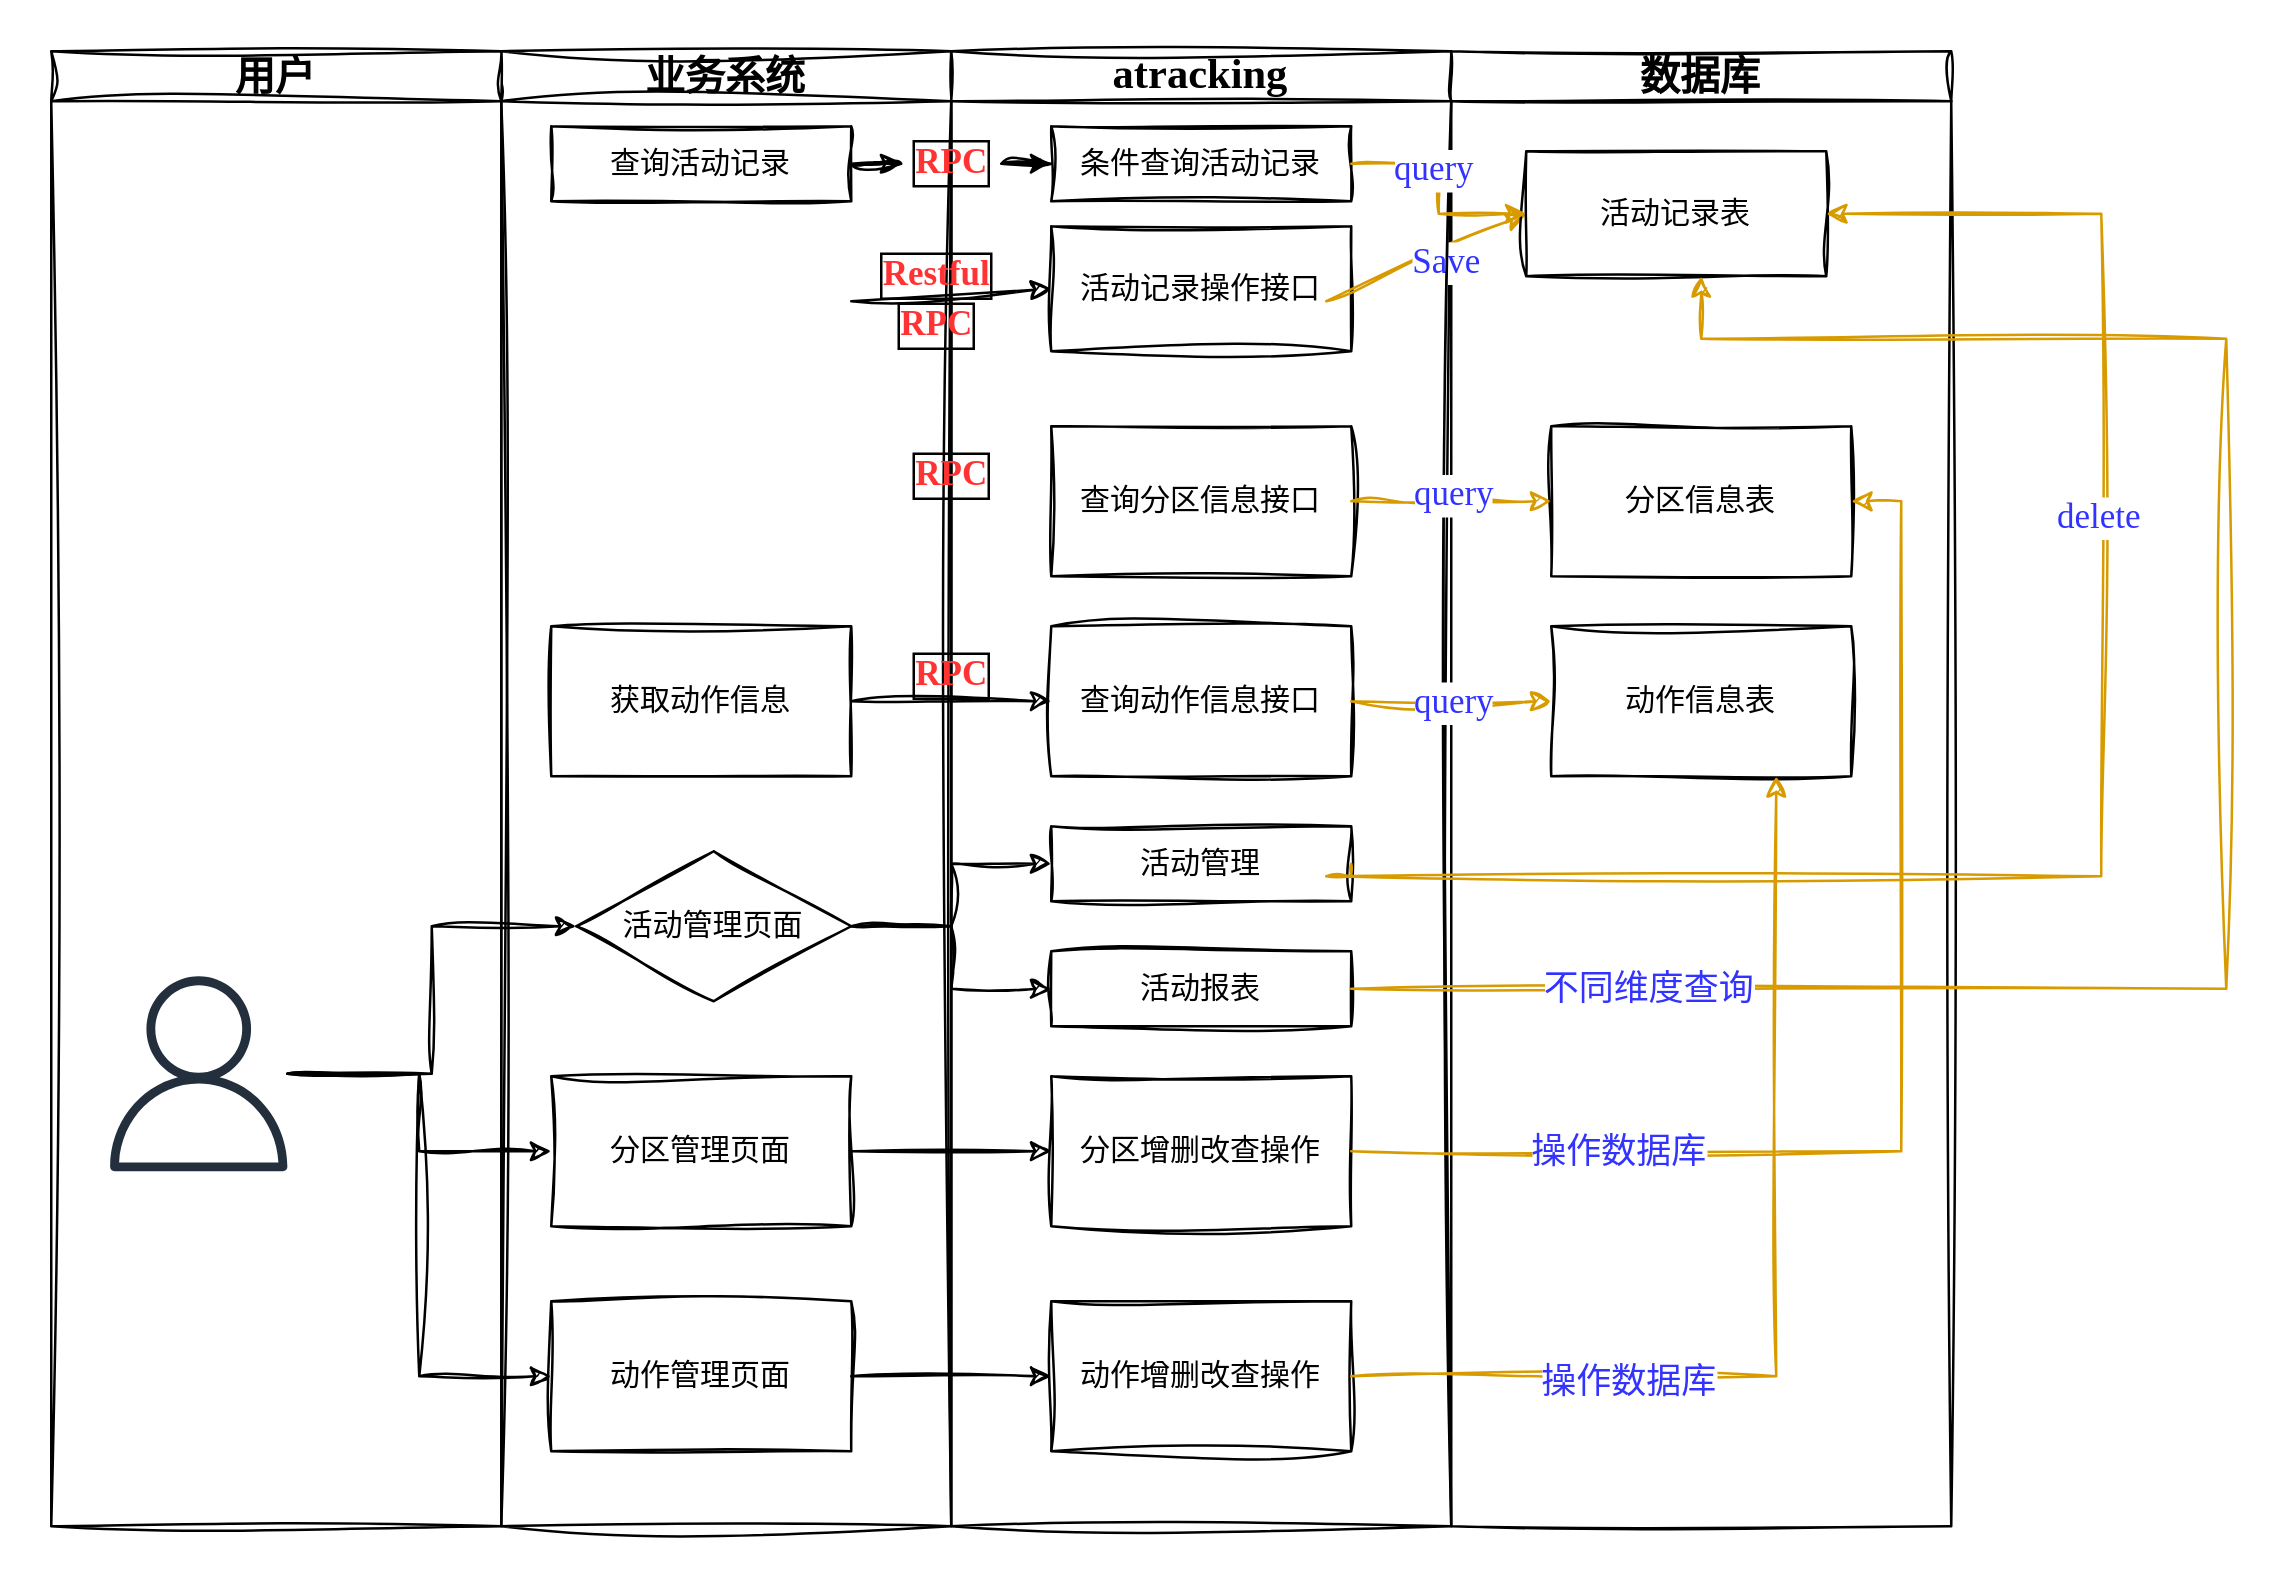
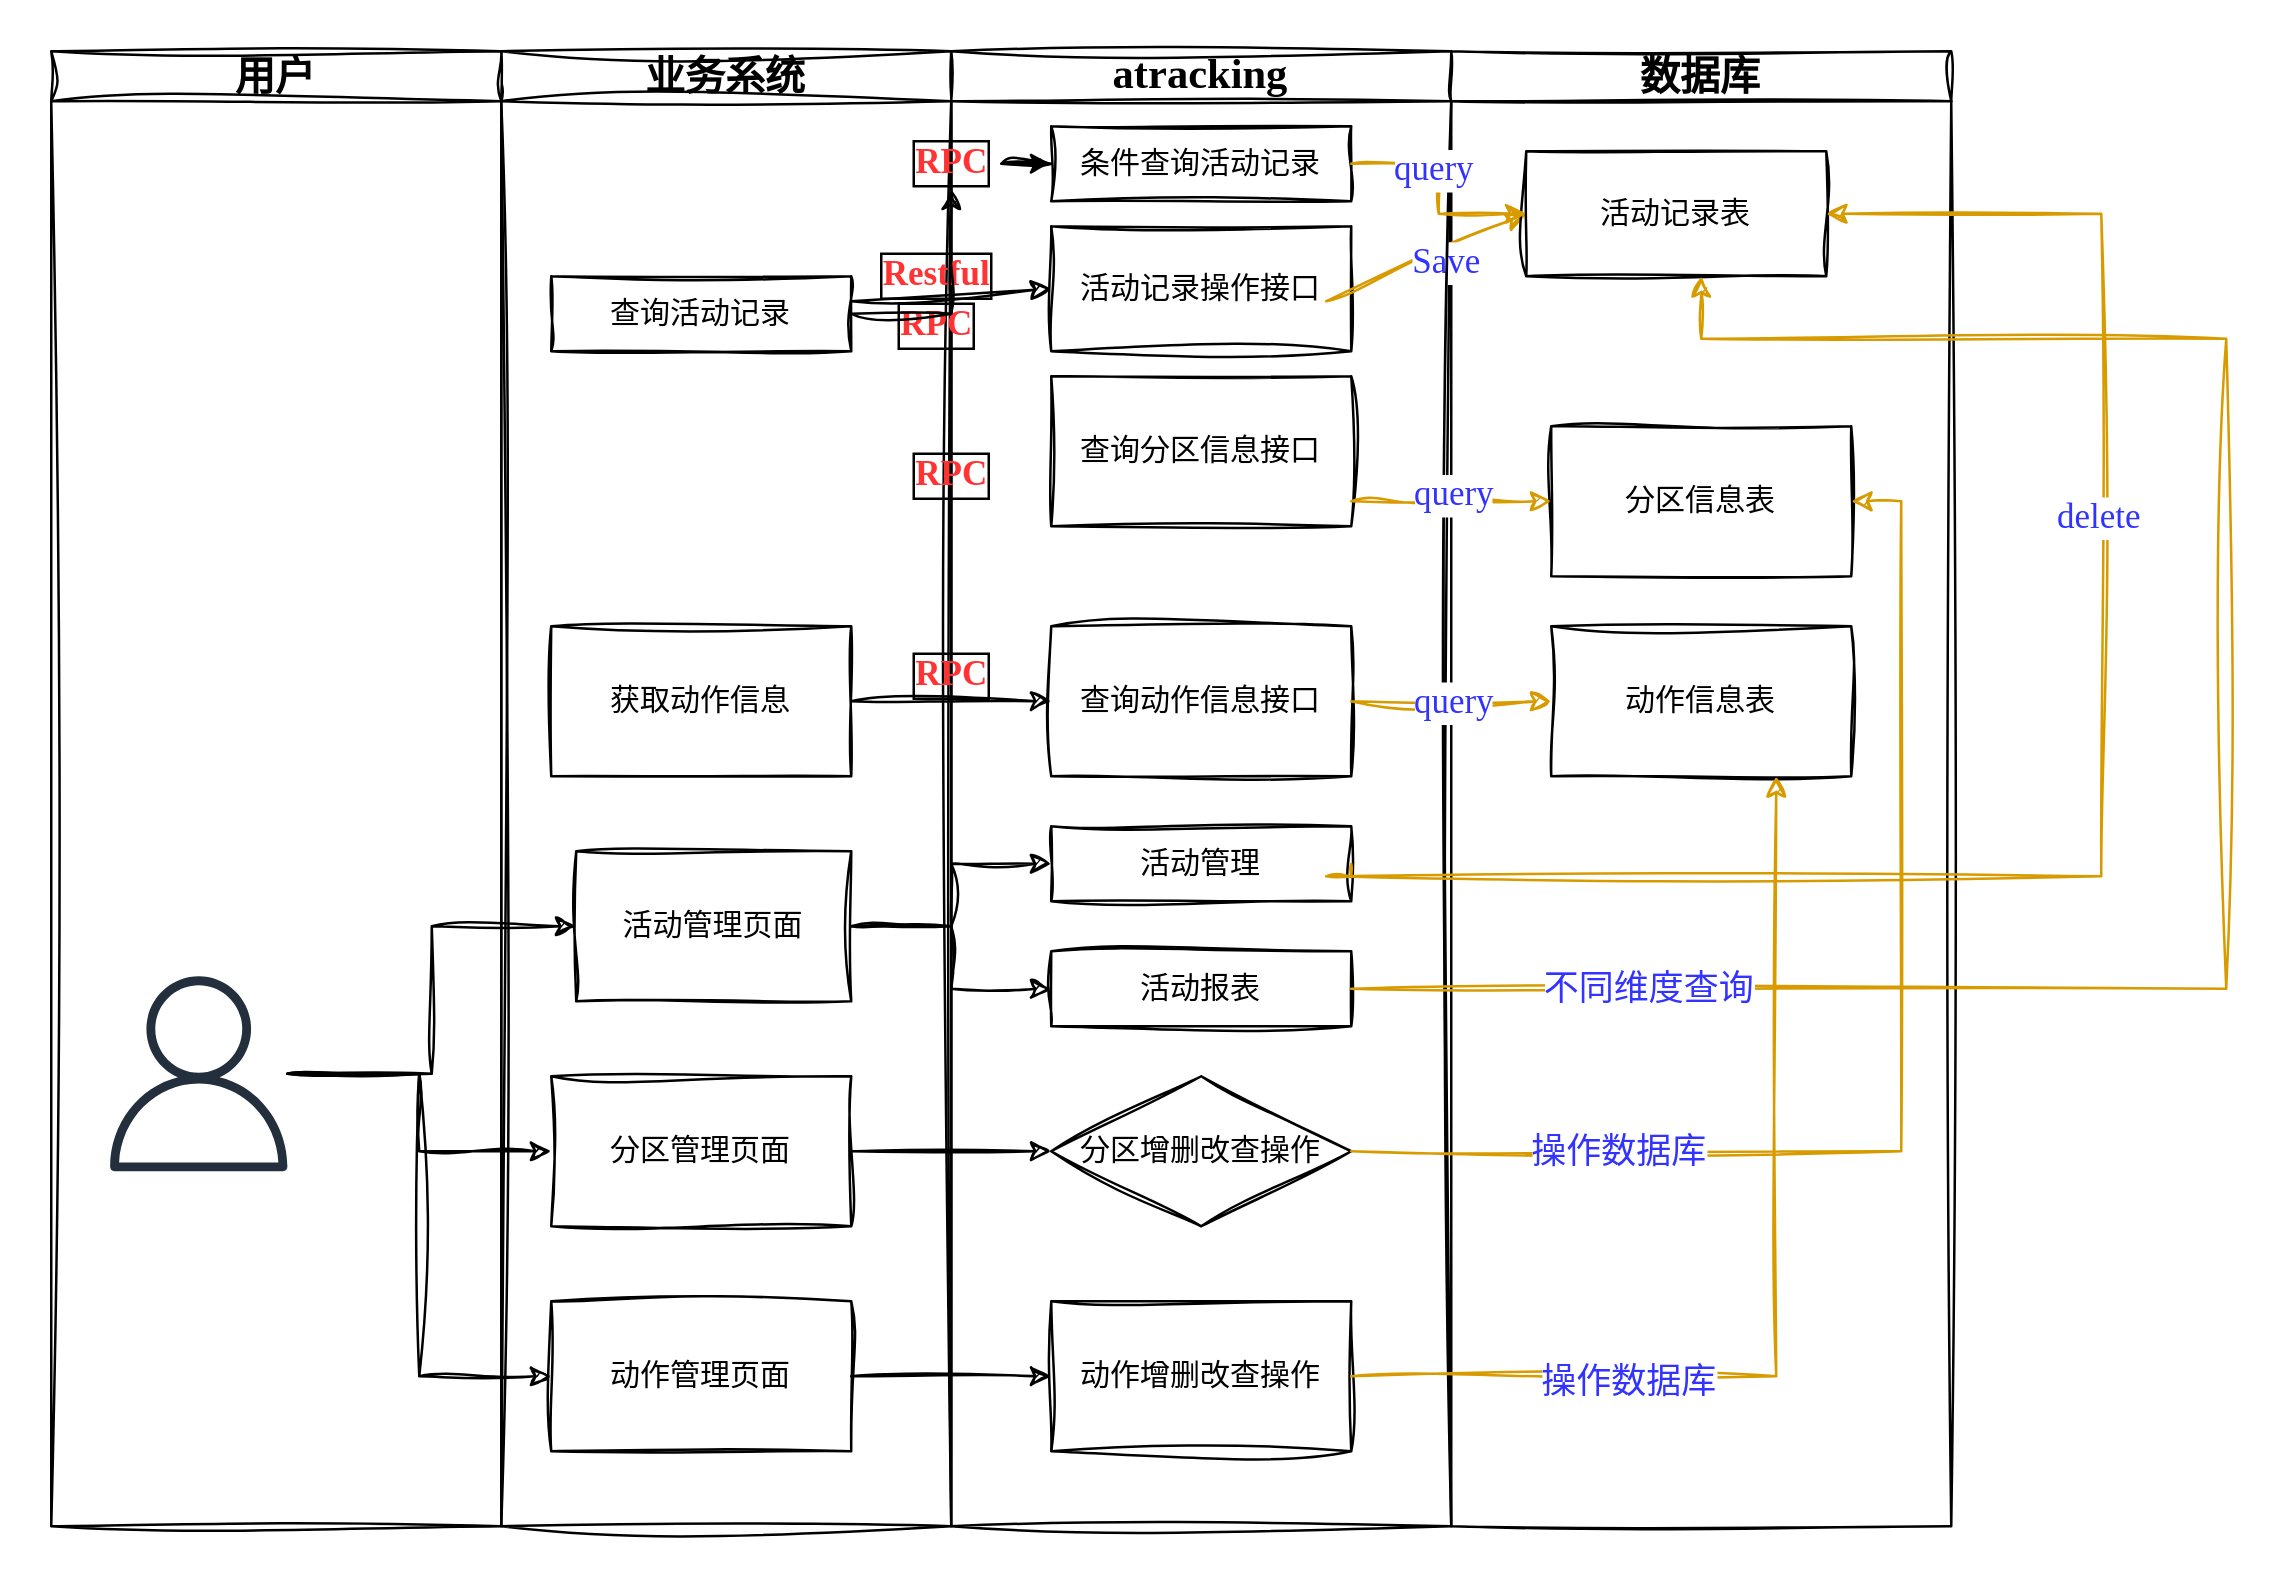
(701, 164) -> (701, 314)
(1201, 501) -> (1201, 451)
(714, 926) -> (714, 926)
(1201, 1151) -> (1201, 1151)
